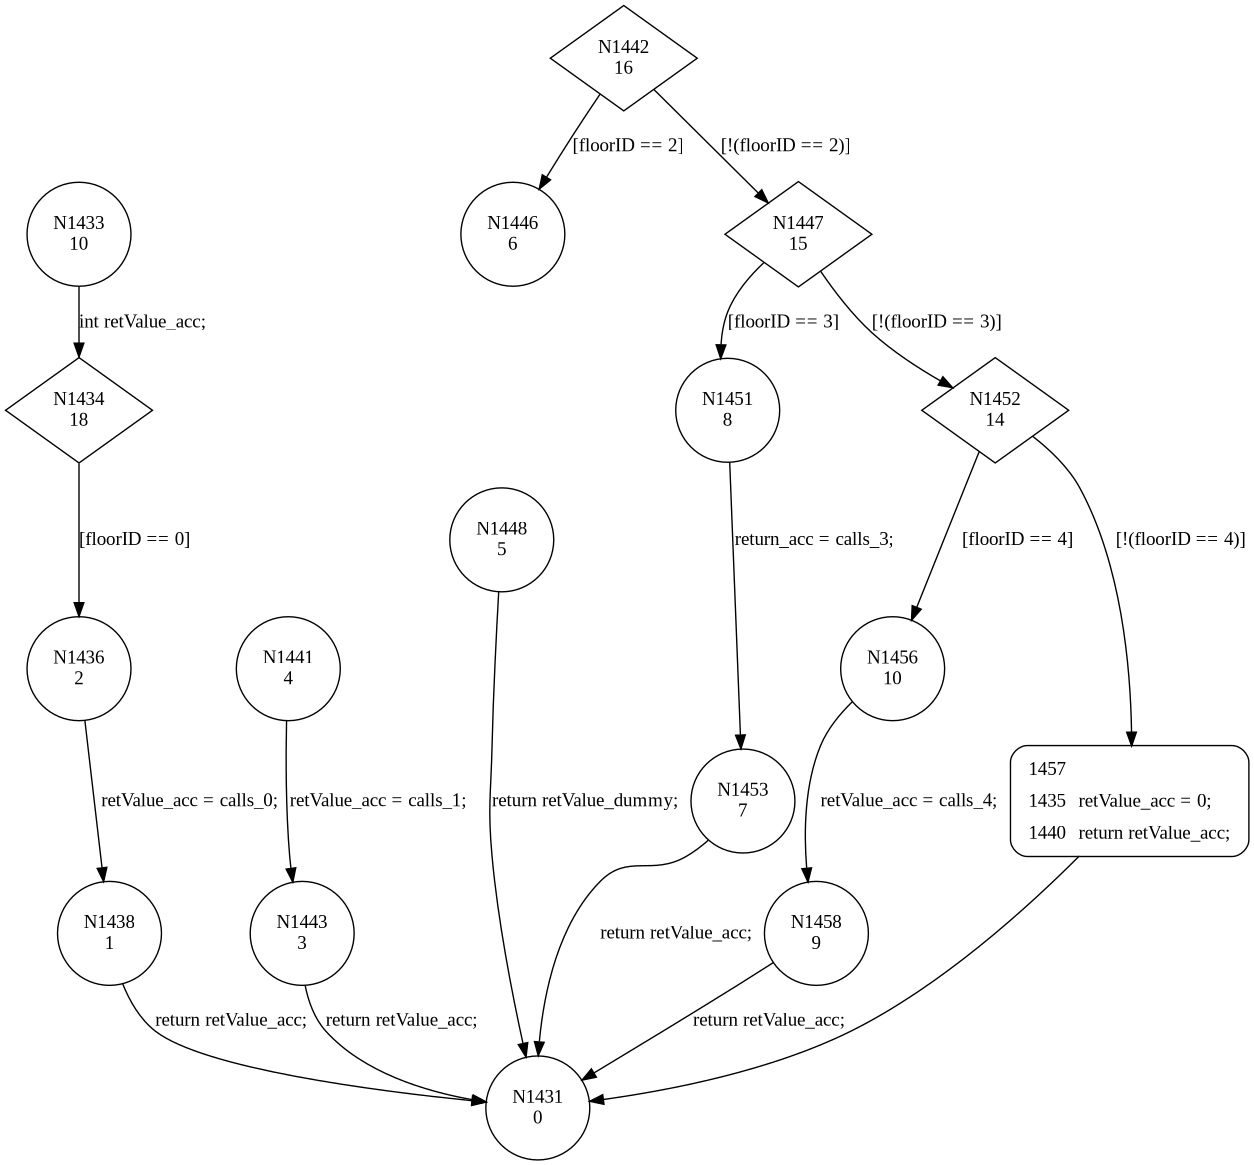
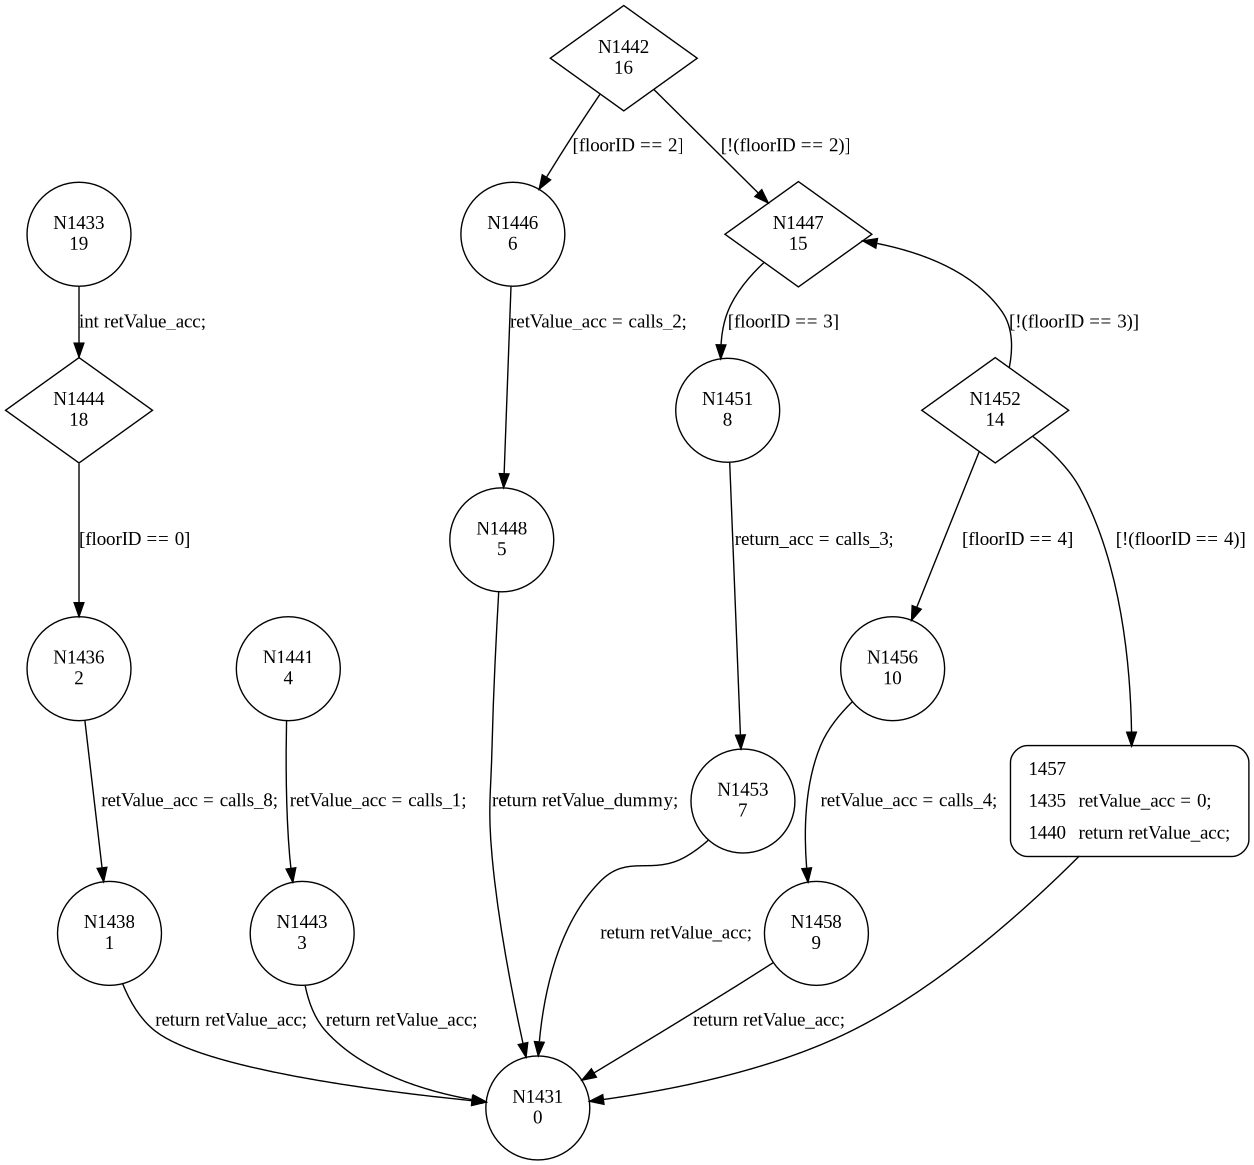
(79, 234) -> (79, 234)
(873, 334) -> (971, 281)
none -> (508, 380)
(79, 410) -> (79, 410)
(190, 801) -> (190, 801)
